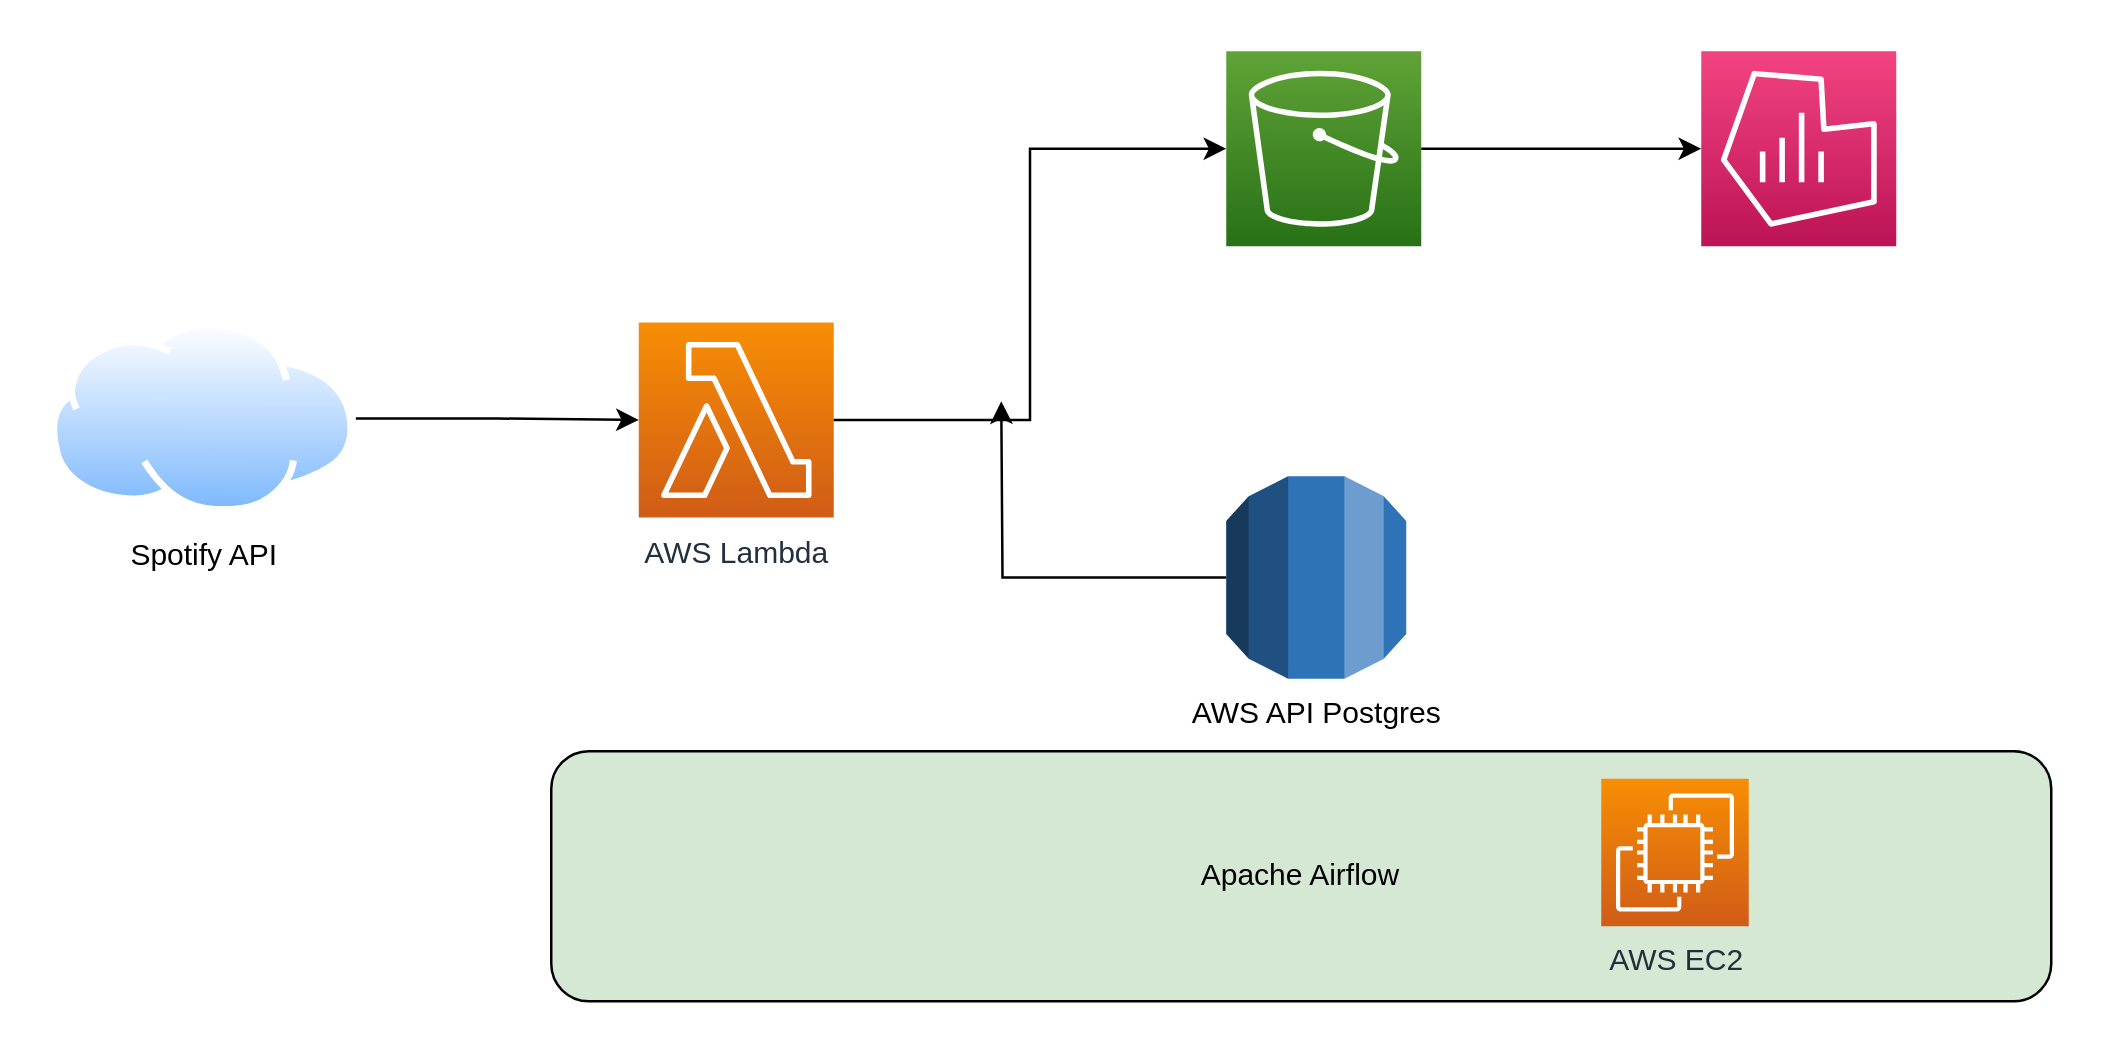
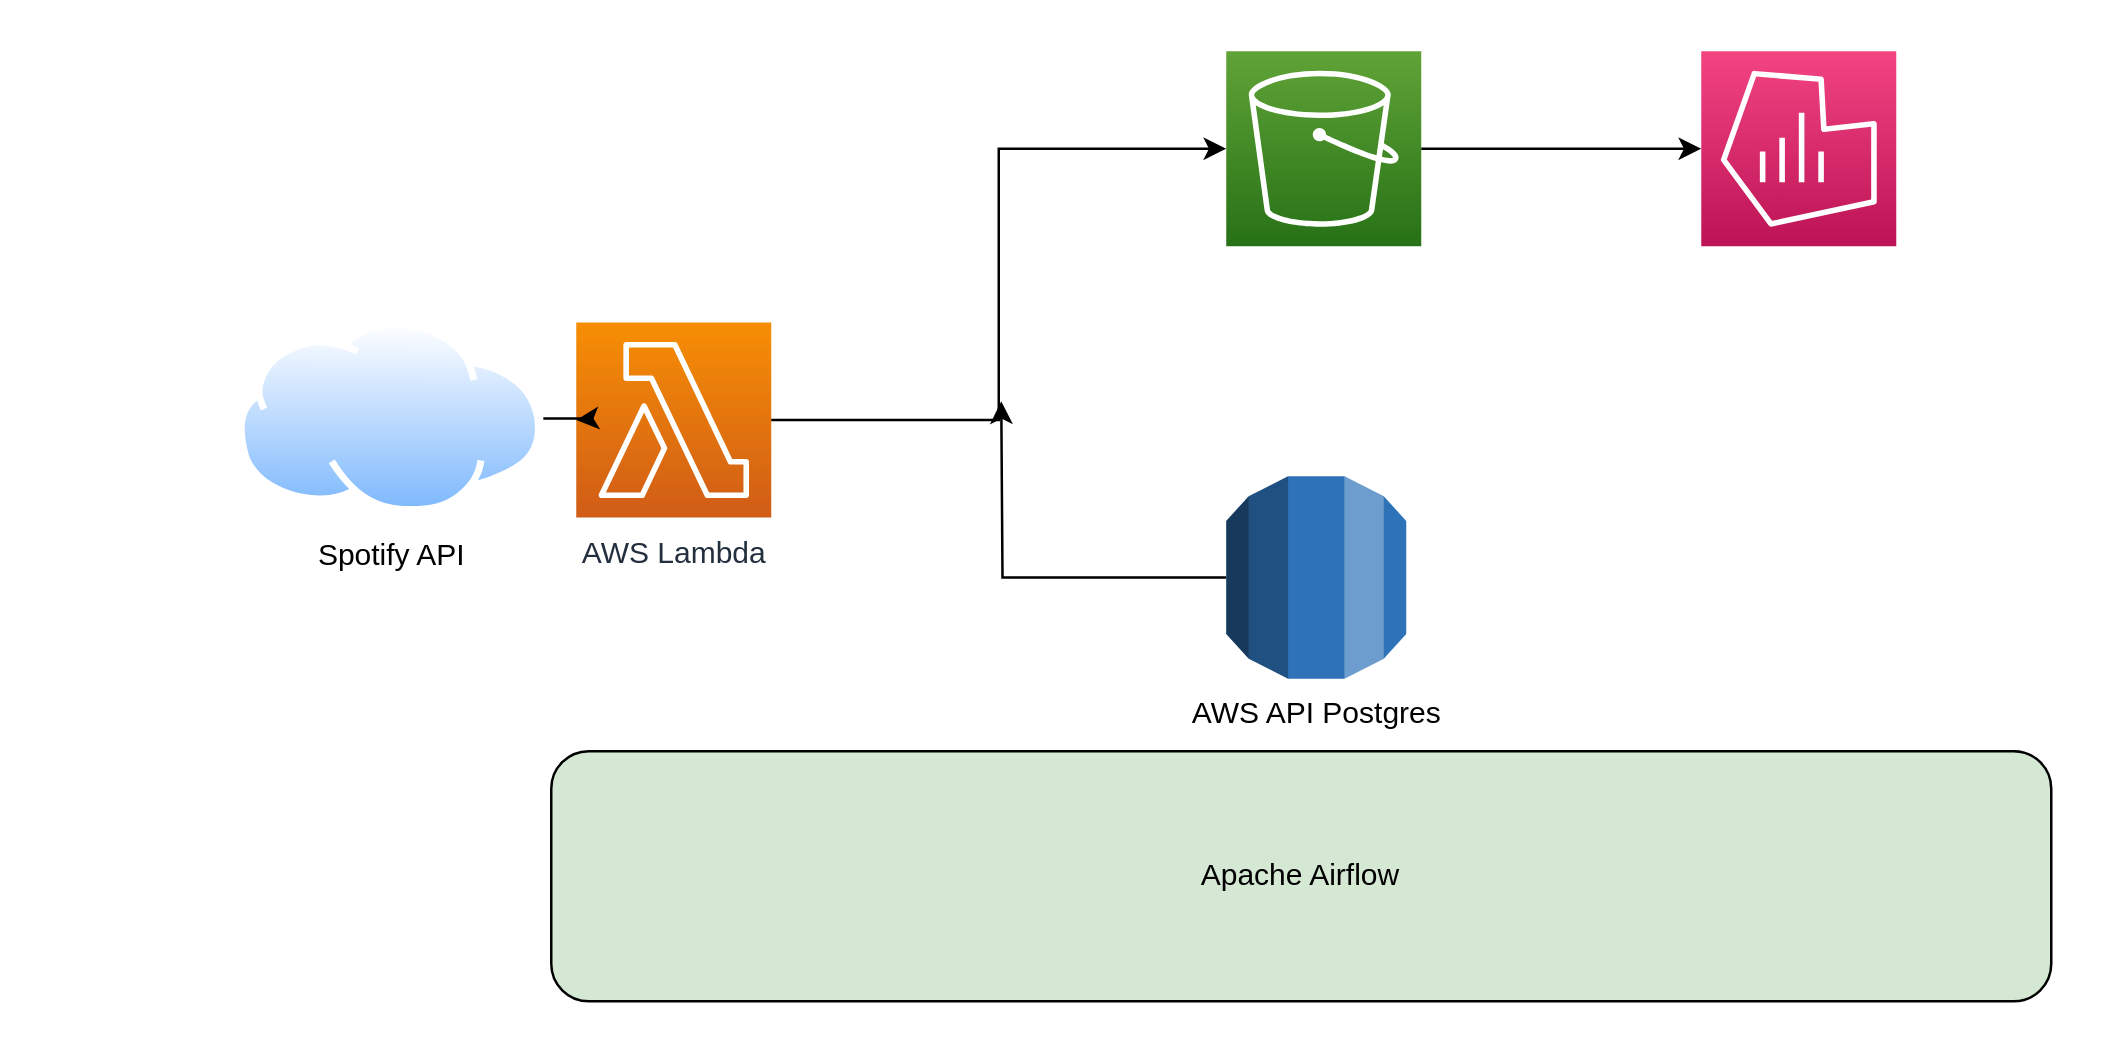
(204, 418) -> (391, 418)
(736, 420) -> (674, 420)
(1675, 853) -> none
